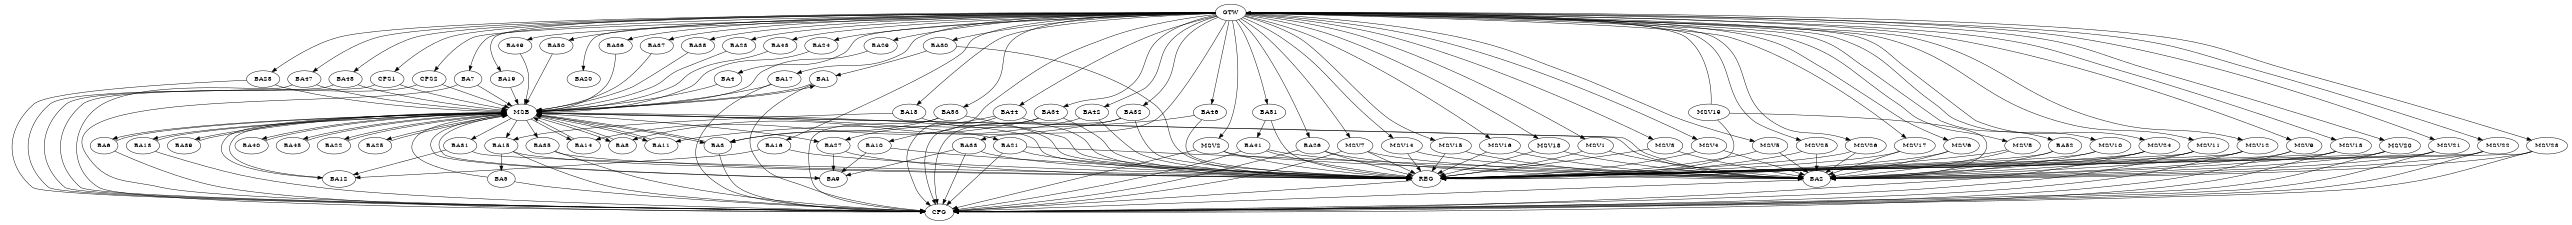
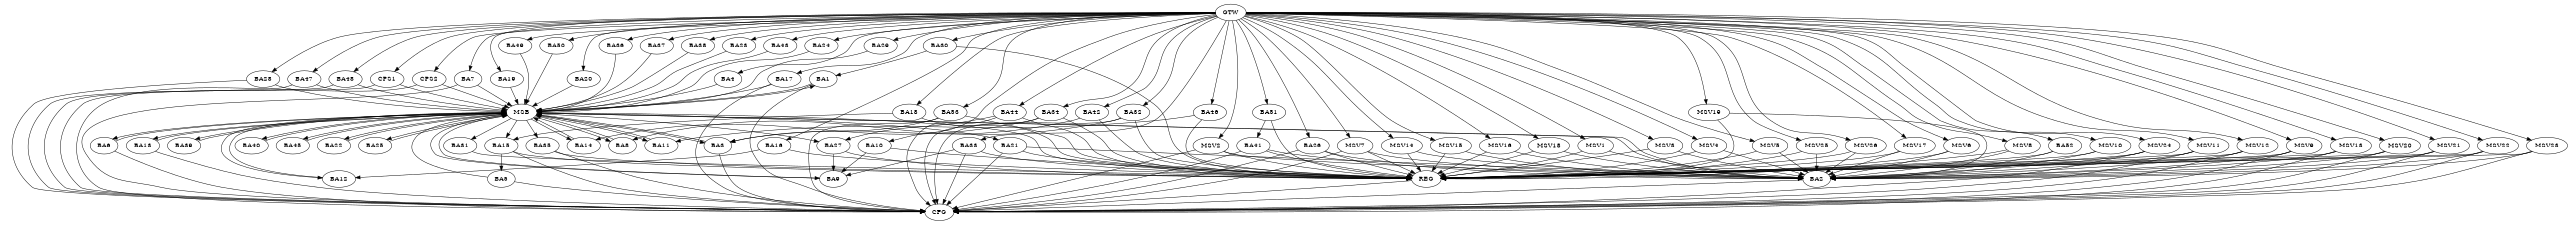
(1506, 16) -> (1498, 16)
none -> (555, 95)
(402, 162) -> none
none -> (1869, 169)
